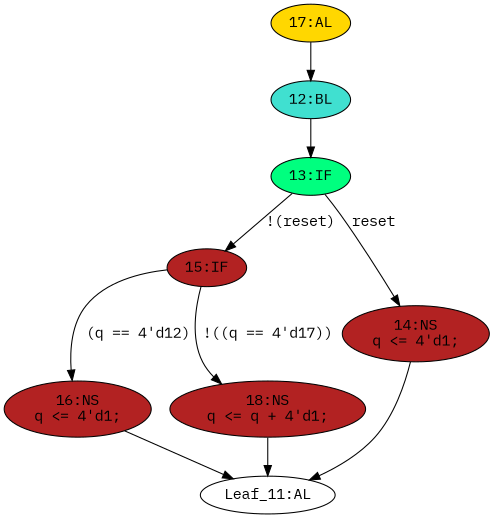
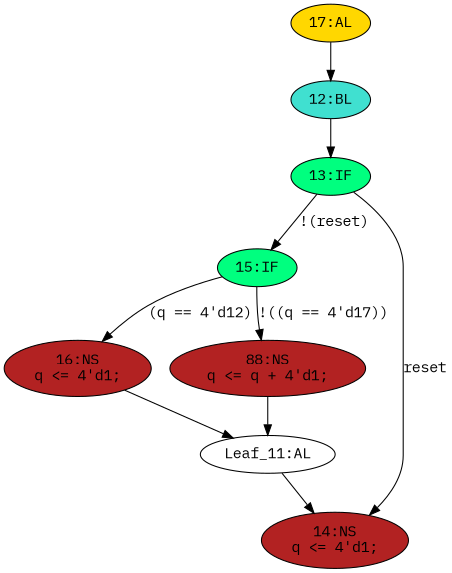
(207, 268) -> (257, 268)
(268, 409) -> (268, 368)
(380, 431) -> (295, 489)
